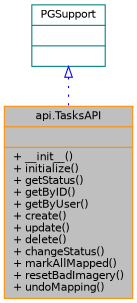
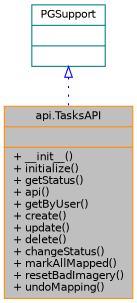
(44, 193) -> (31, 193)
